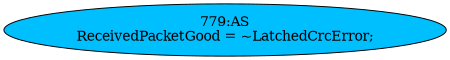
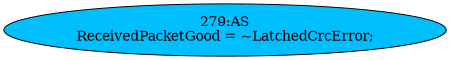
(225, 30) -> (225, 30)
